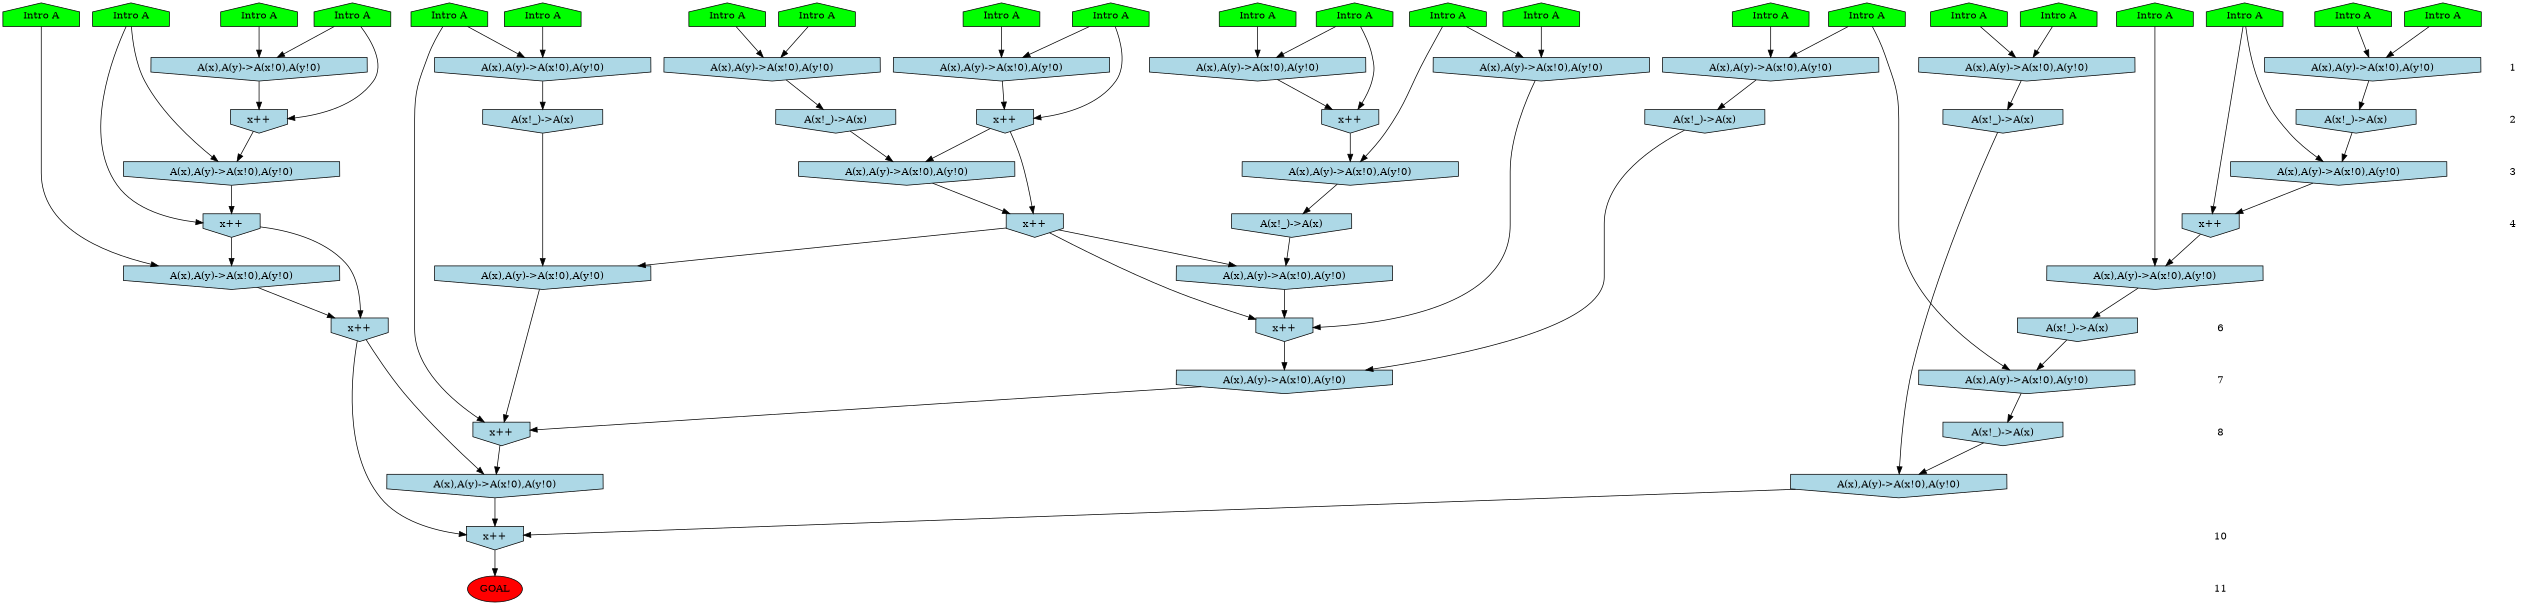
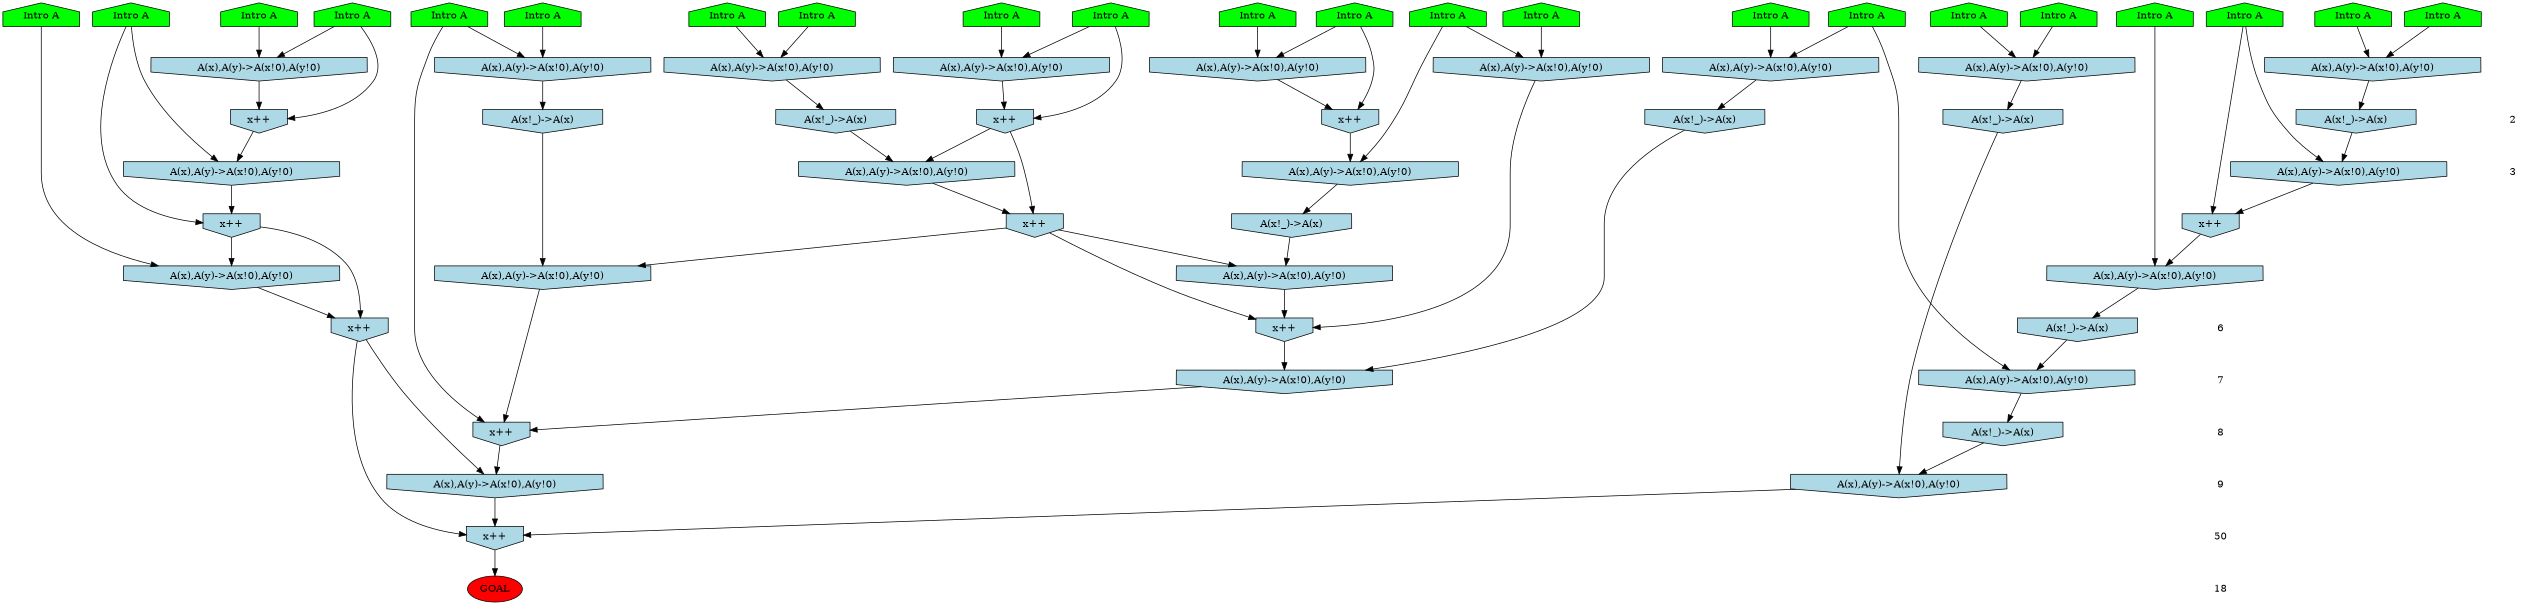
(2513, 68) -> none
(2513, 224) -> none
none -> (2221, 485)
(2221, 537) -> (2221, 537)
(2221, 589) -> (2221, 589)
